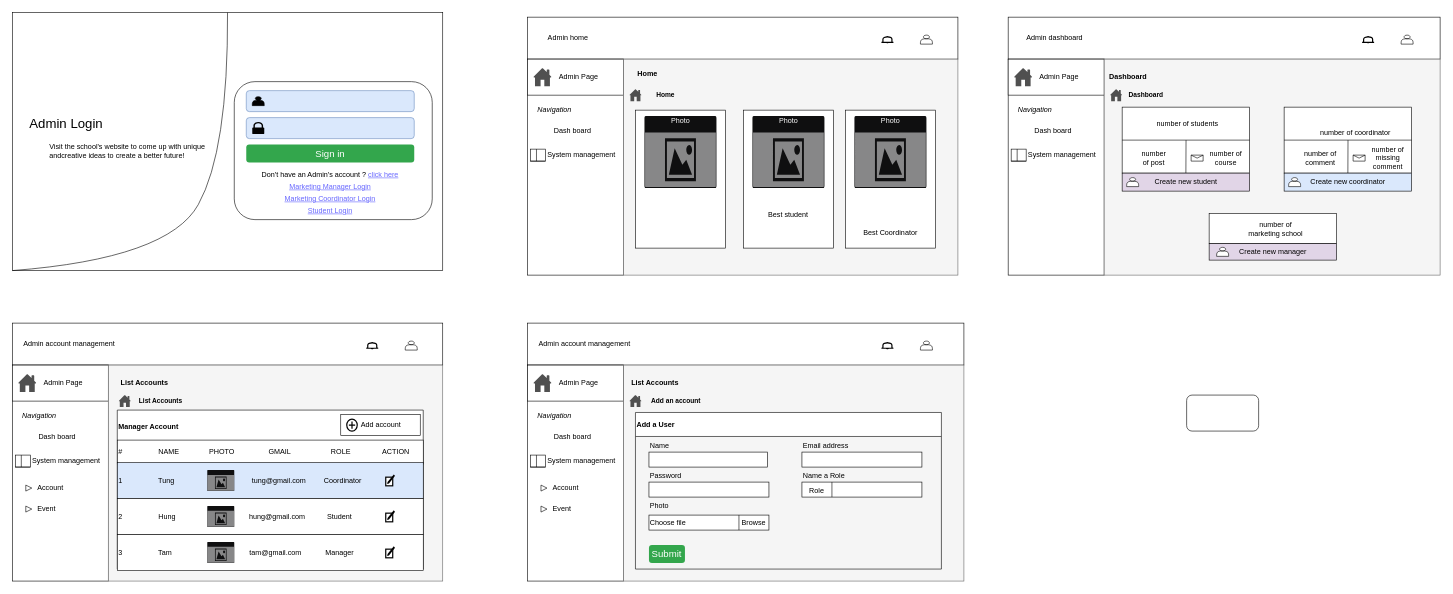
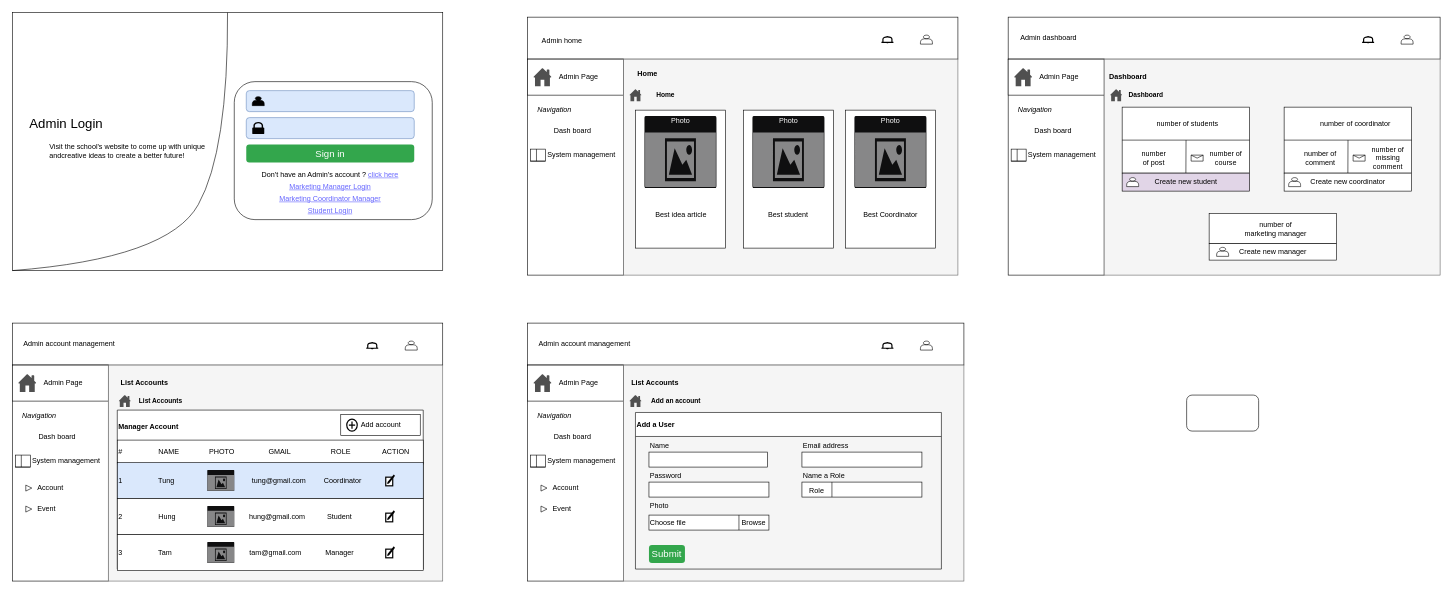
(568, 38) -> (562, 41)
(1055, 38) -> (1049, 38)
(1356, 133) -> (1356, 124)
(1348, 182) -> (1348, 182)
(330, 199) -> (330, 199)
none -> (682, 215)
(1276, 229) -> (1276, 229)
(891, 233) -> (891, 215)
(1273, 252) -> (1273, 252)
